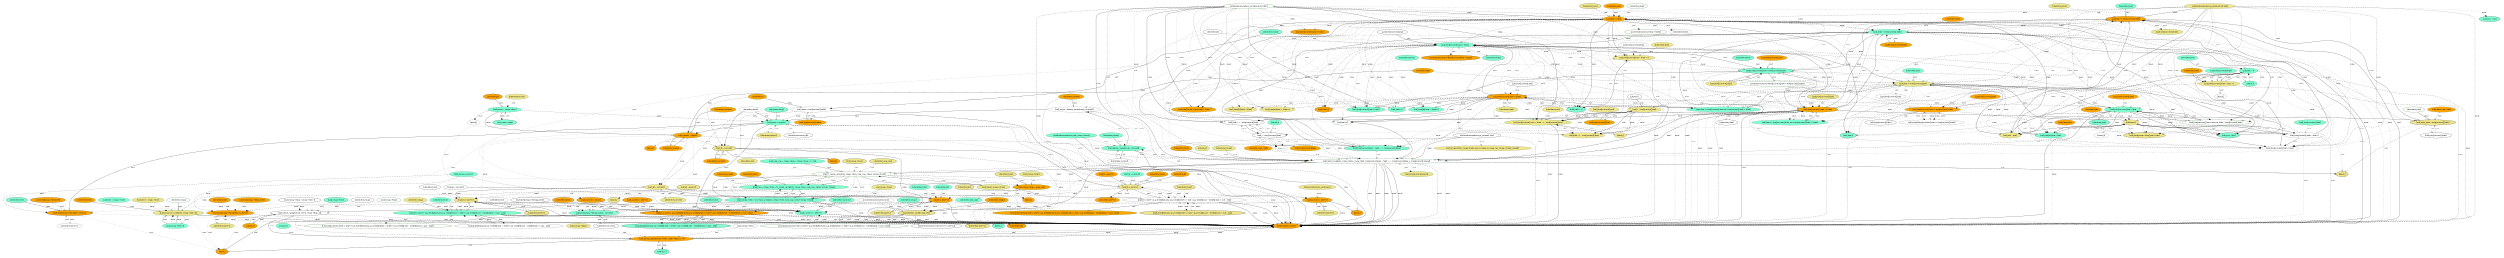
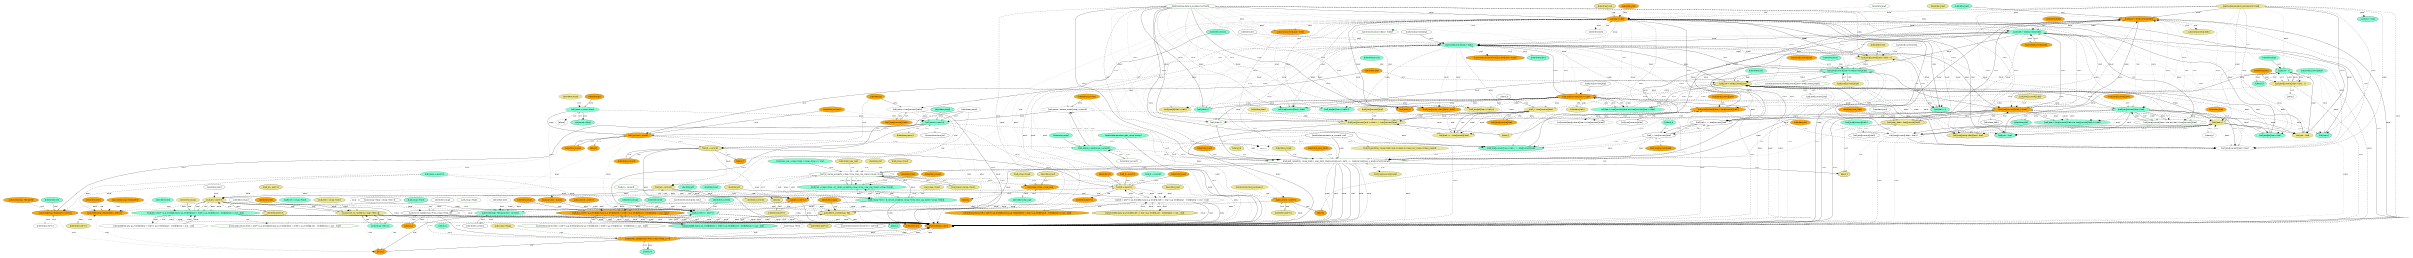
(2350, 48) -> (2185, 52)
(530, 200) -> none
